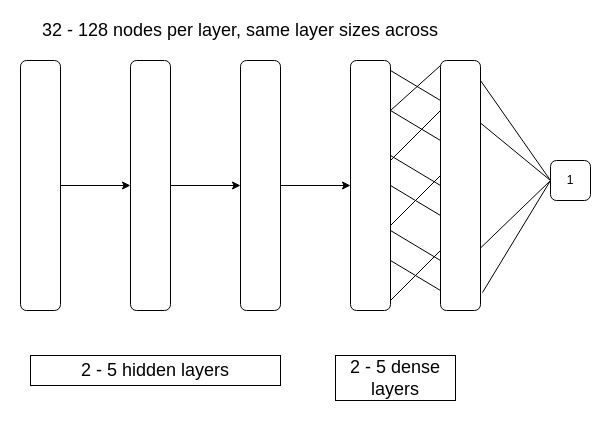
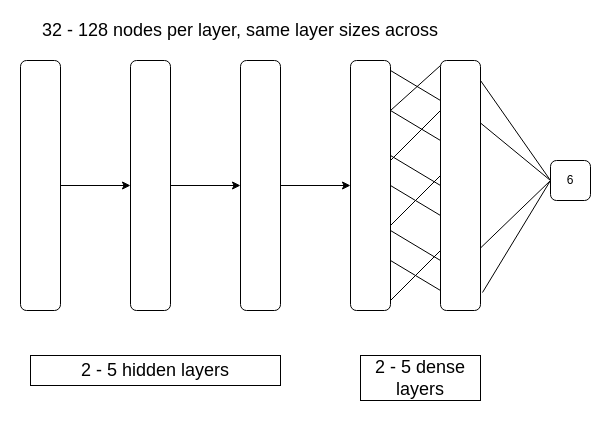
(571, 181) -> (571, 181)
(396, 378) -> (421, 378)
